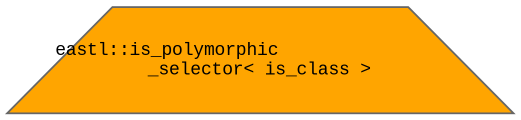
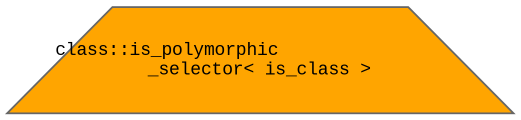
(260, 60) -> (260, 60)
